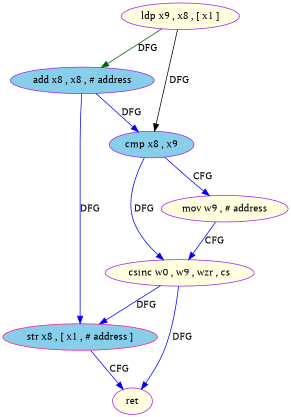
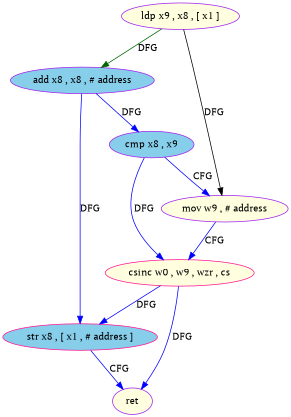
(167, 77) -> (203, 109)
(180, 273) -> (180, 273)
